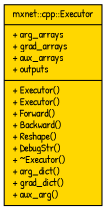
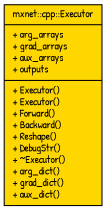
(36, 195) -> (37, 195)
